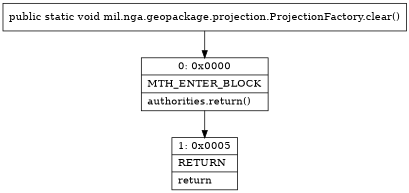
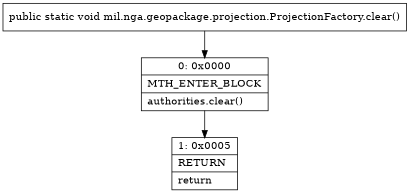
(199, 101) -> (195, 101)
